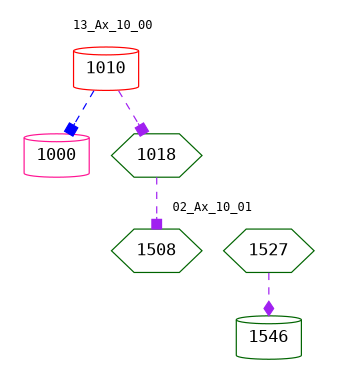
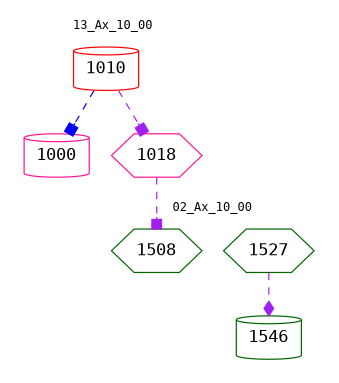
(157, 156) -> (157, 156)
(213, 208) -> (213, 208)
